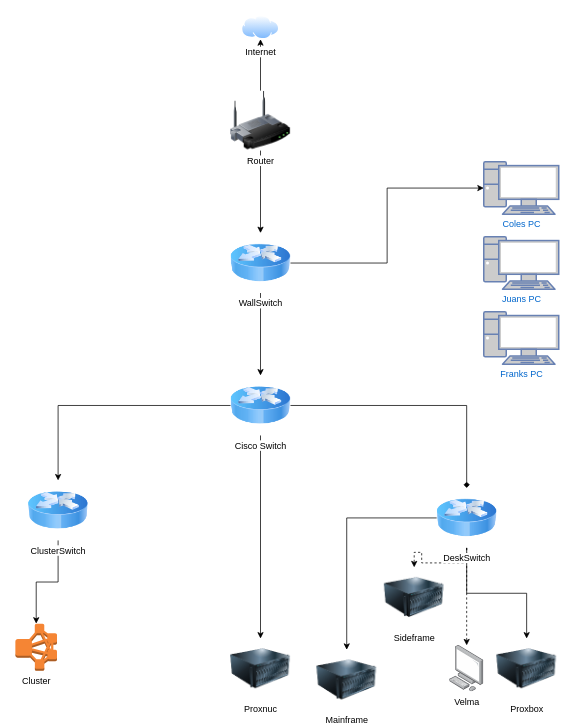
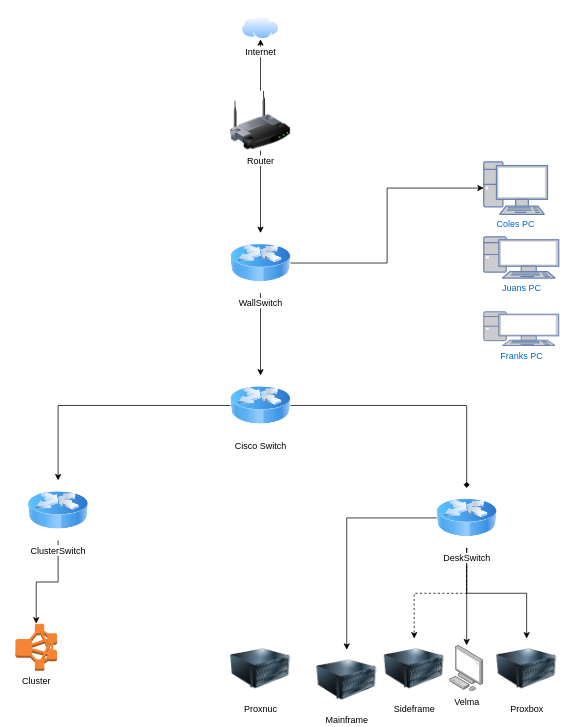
(521, 188) -> (516, 188)
(521, 263) -> (521, 257)
(521, 338) -> (521, 329)
(261, 542) -> none
(414, 597) -> (414, 669)
(467, 616) -> (467, 616)
